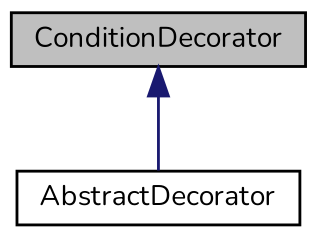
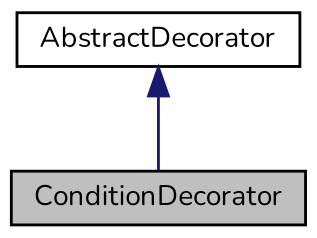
(158, 134) -> (158, 134)
